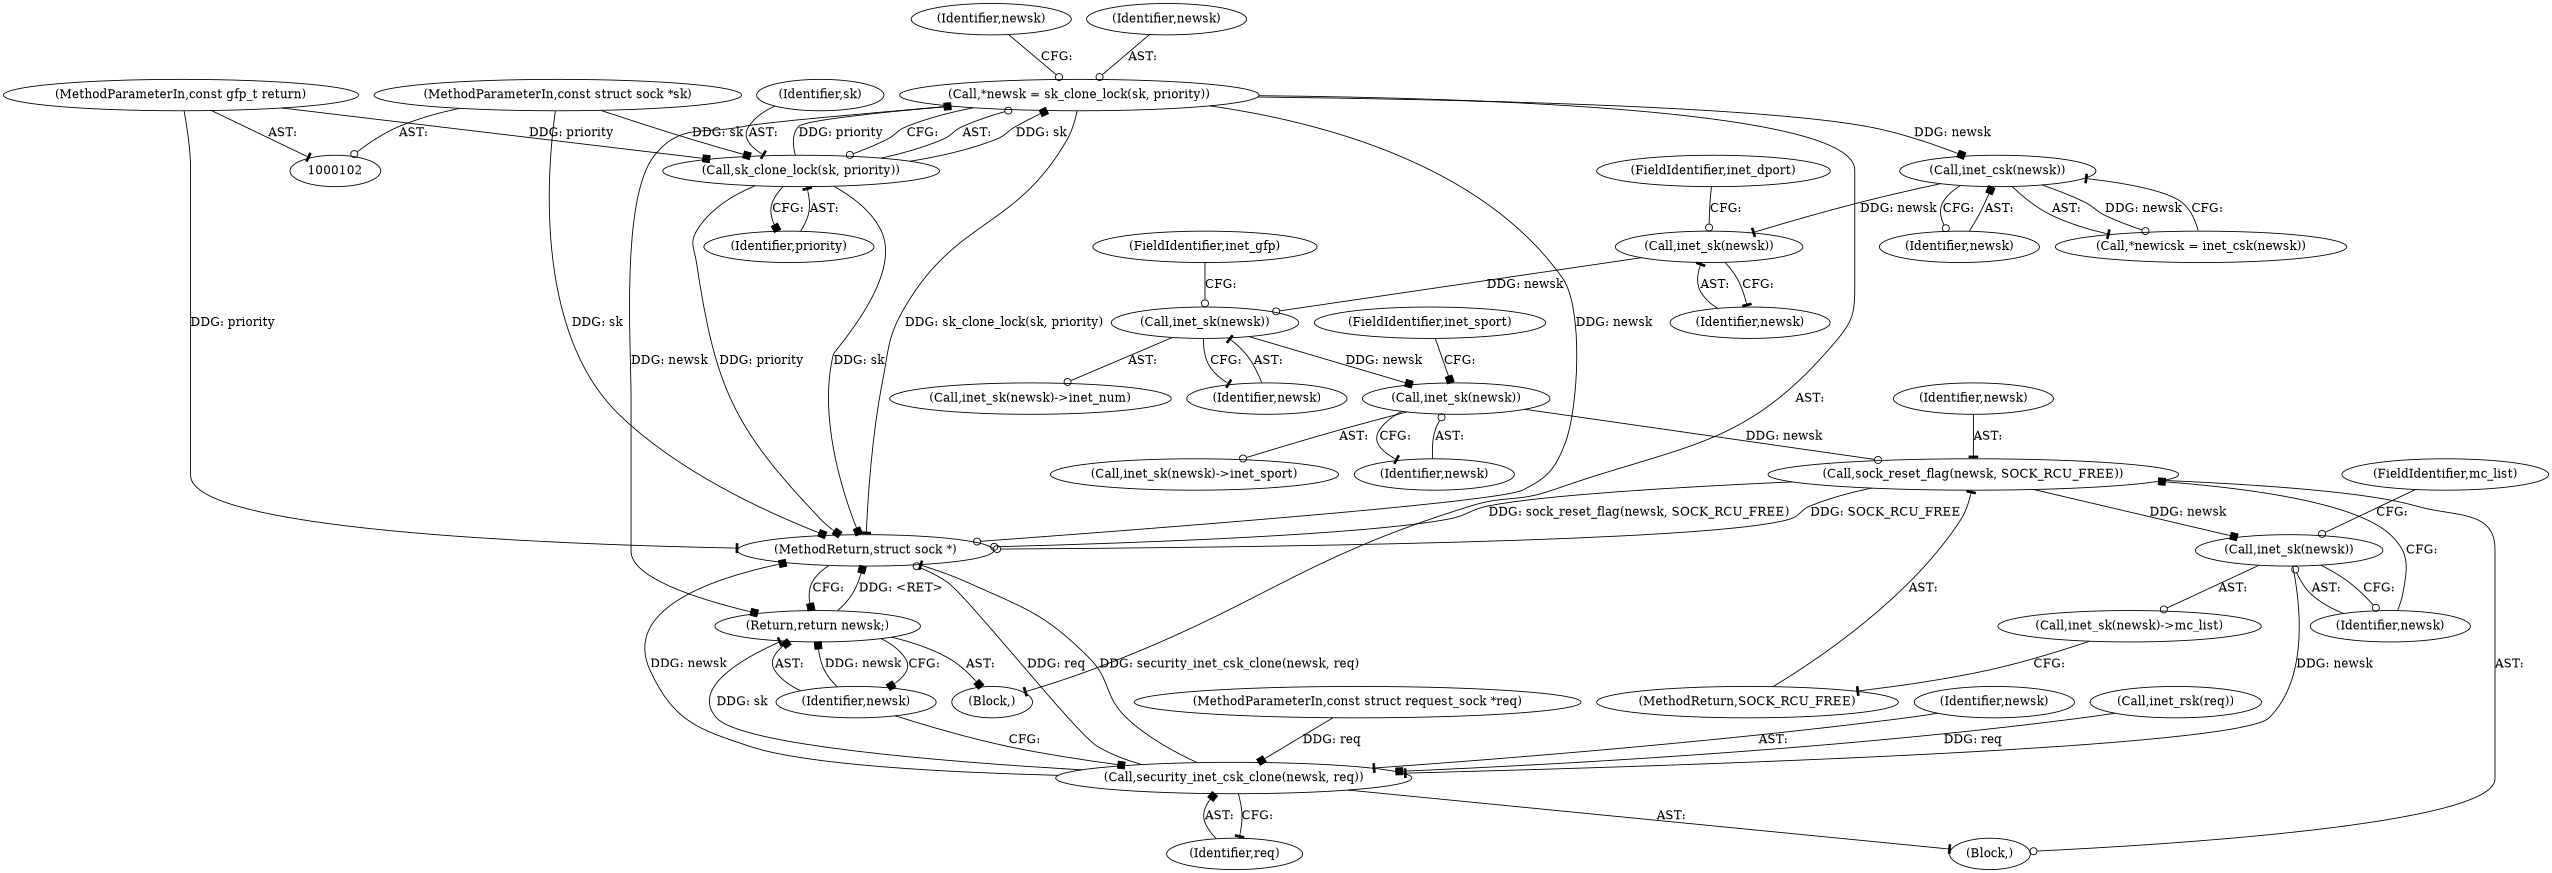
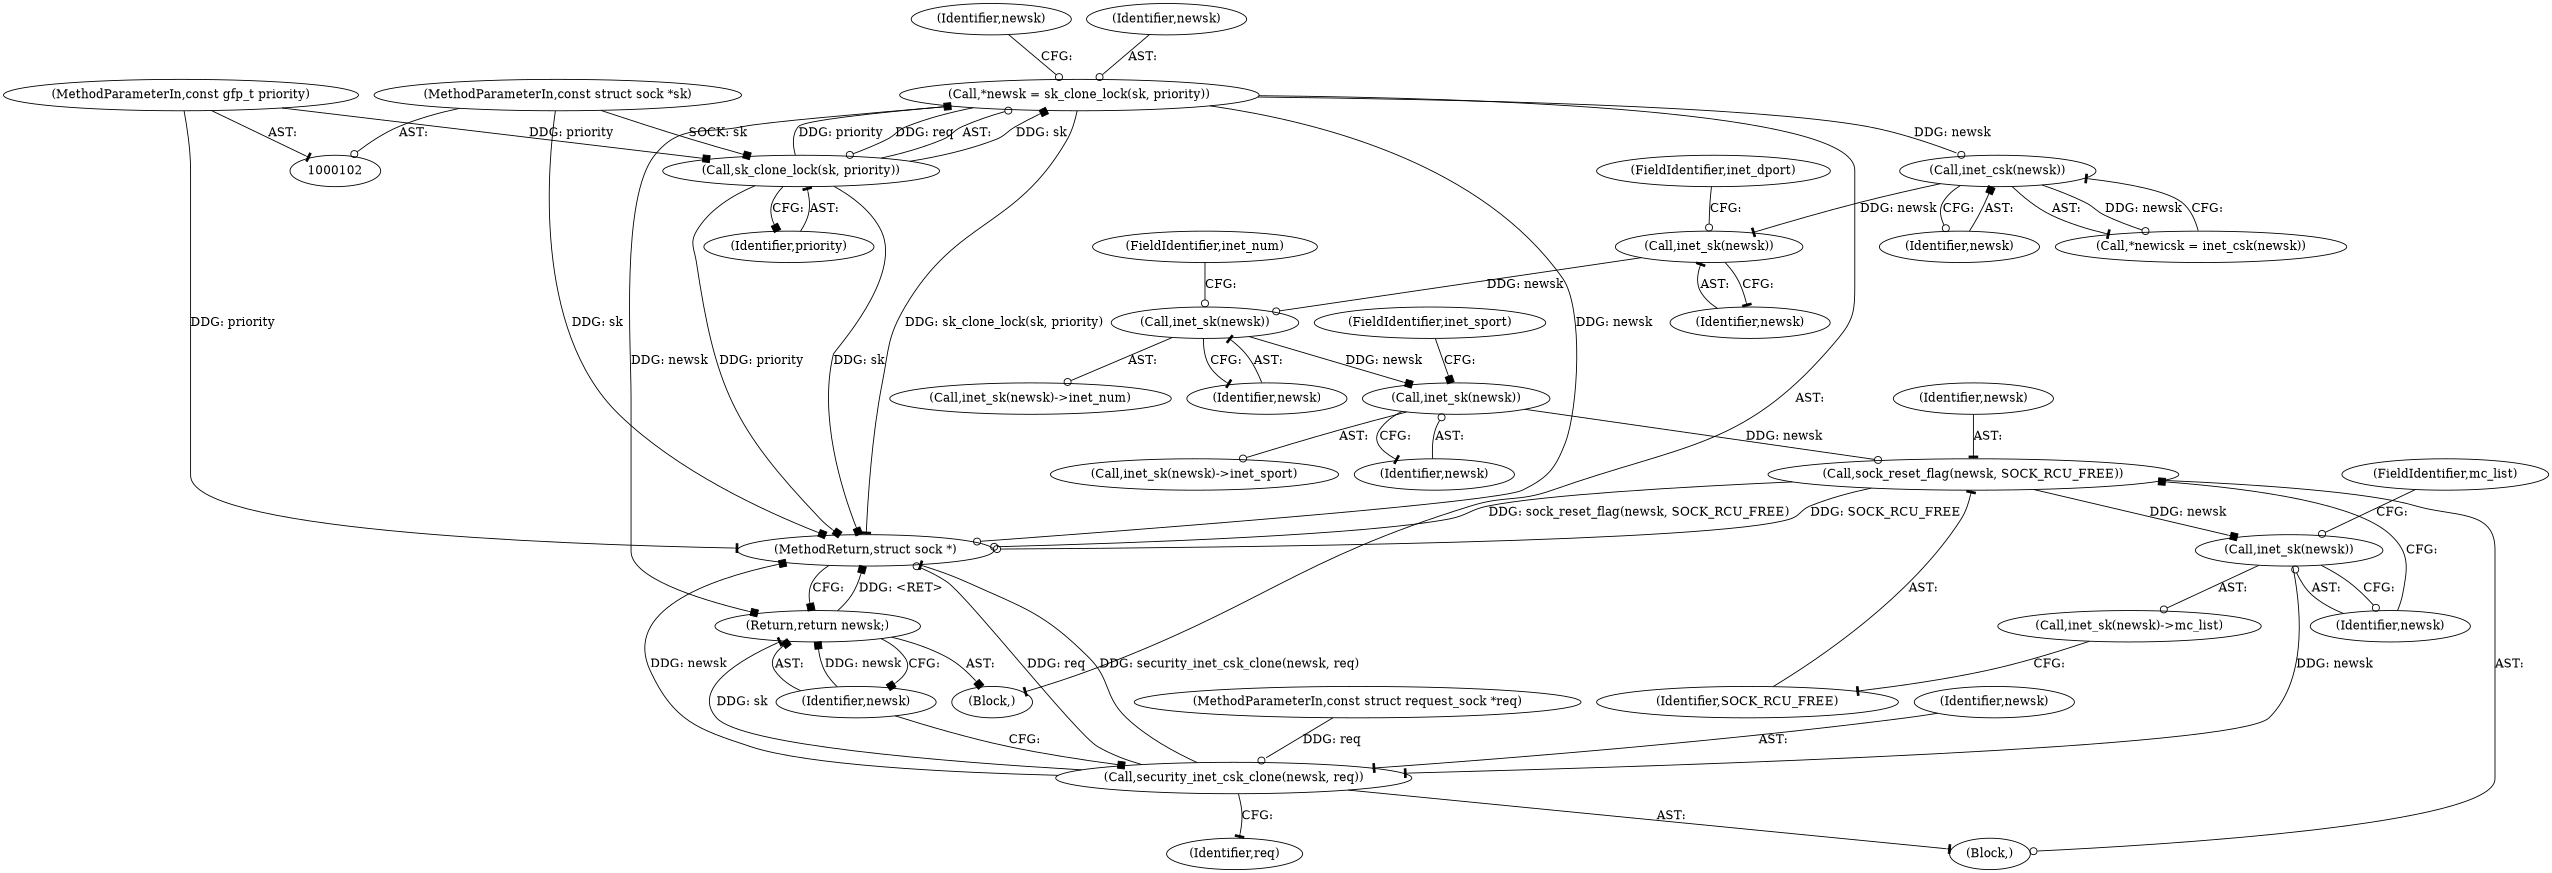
(181, 95) -> (181, 95)
(820, 95) -> none
(1662, 108) -> (1662, 108)
(718, 133) -> (718, 133)
(925, 133) -> (925, 133)
(1205, 247) -> (1205, 247)
(1747, 702) -> (1747, 702)
(2176, 702) -> none
(1299, 738) -> (1299, 738)
(1204, 821) -> none
